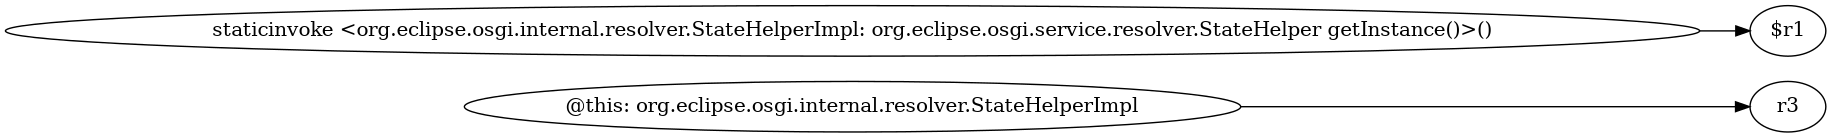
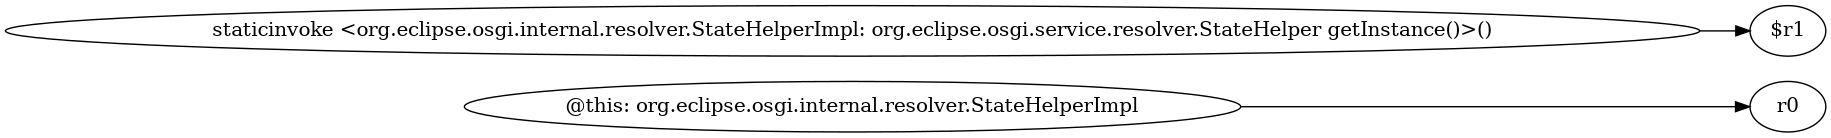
(1788, 107) -> (1788, 107)
